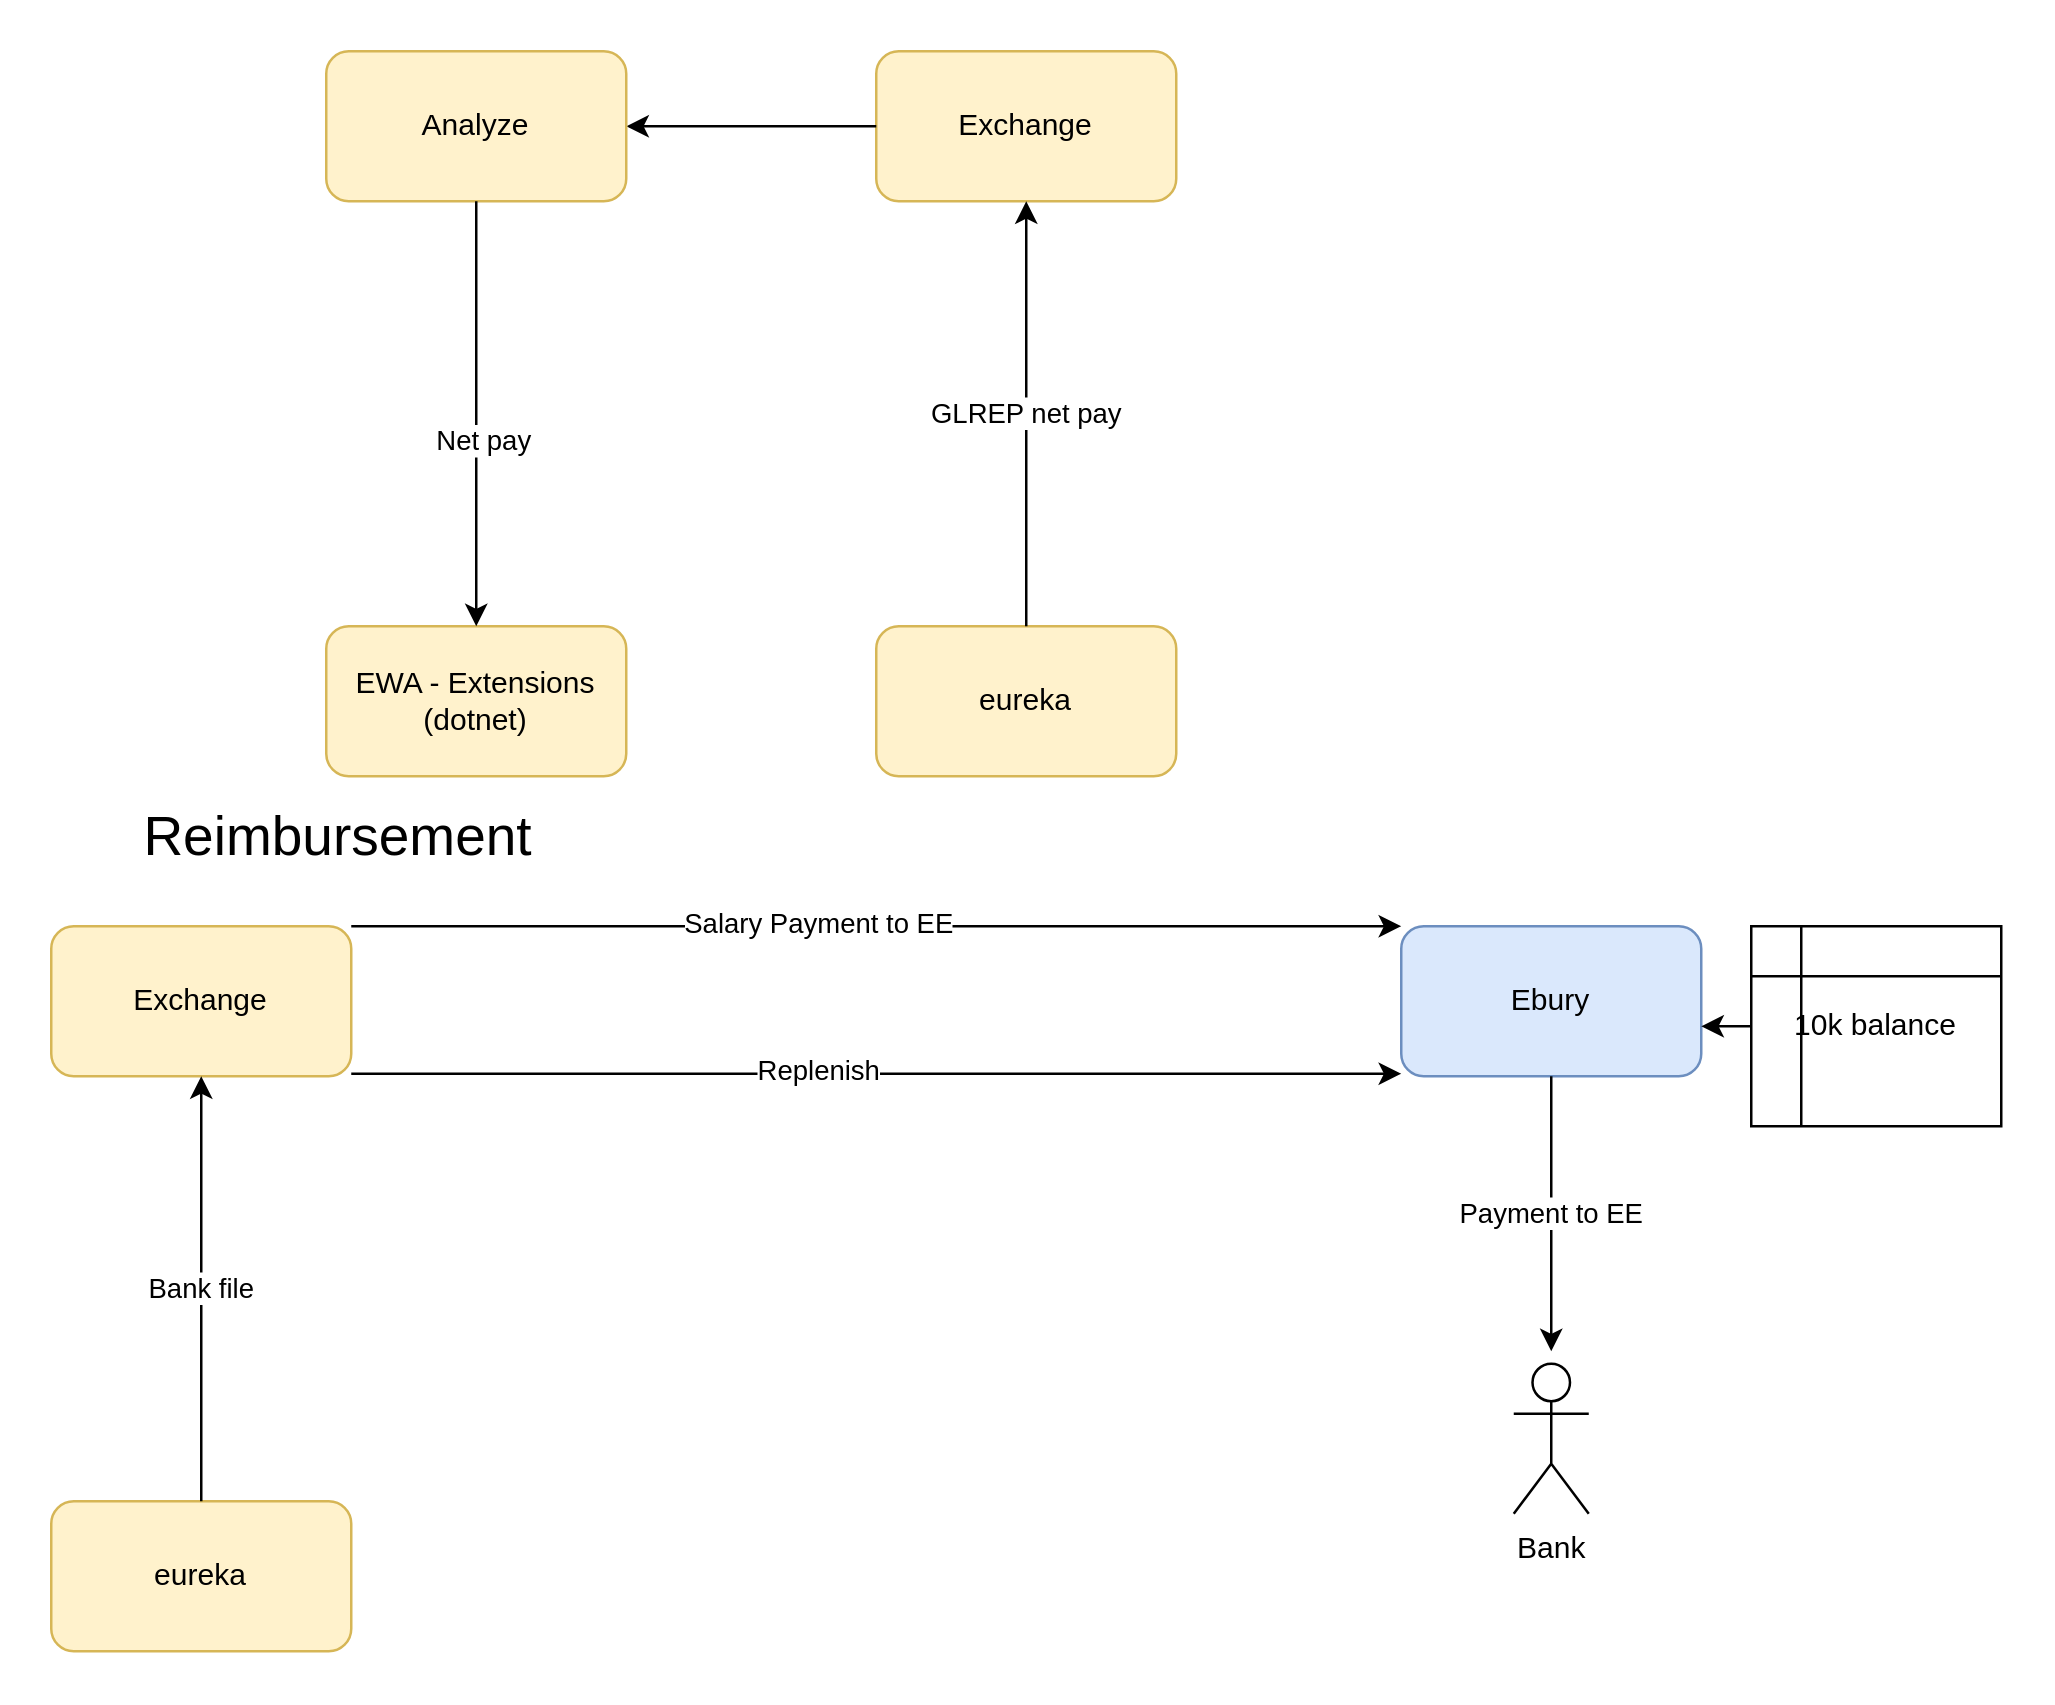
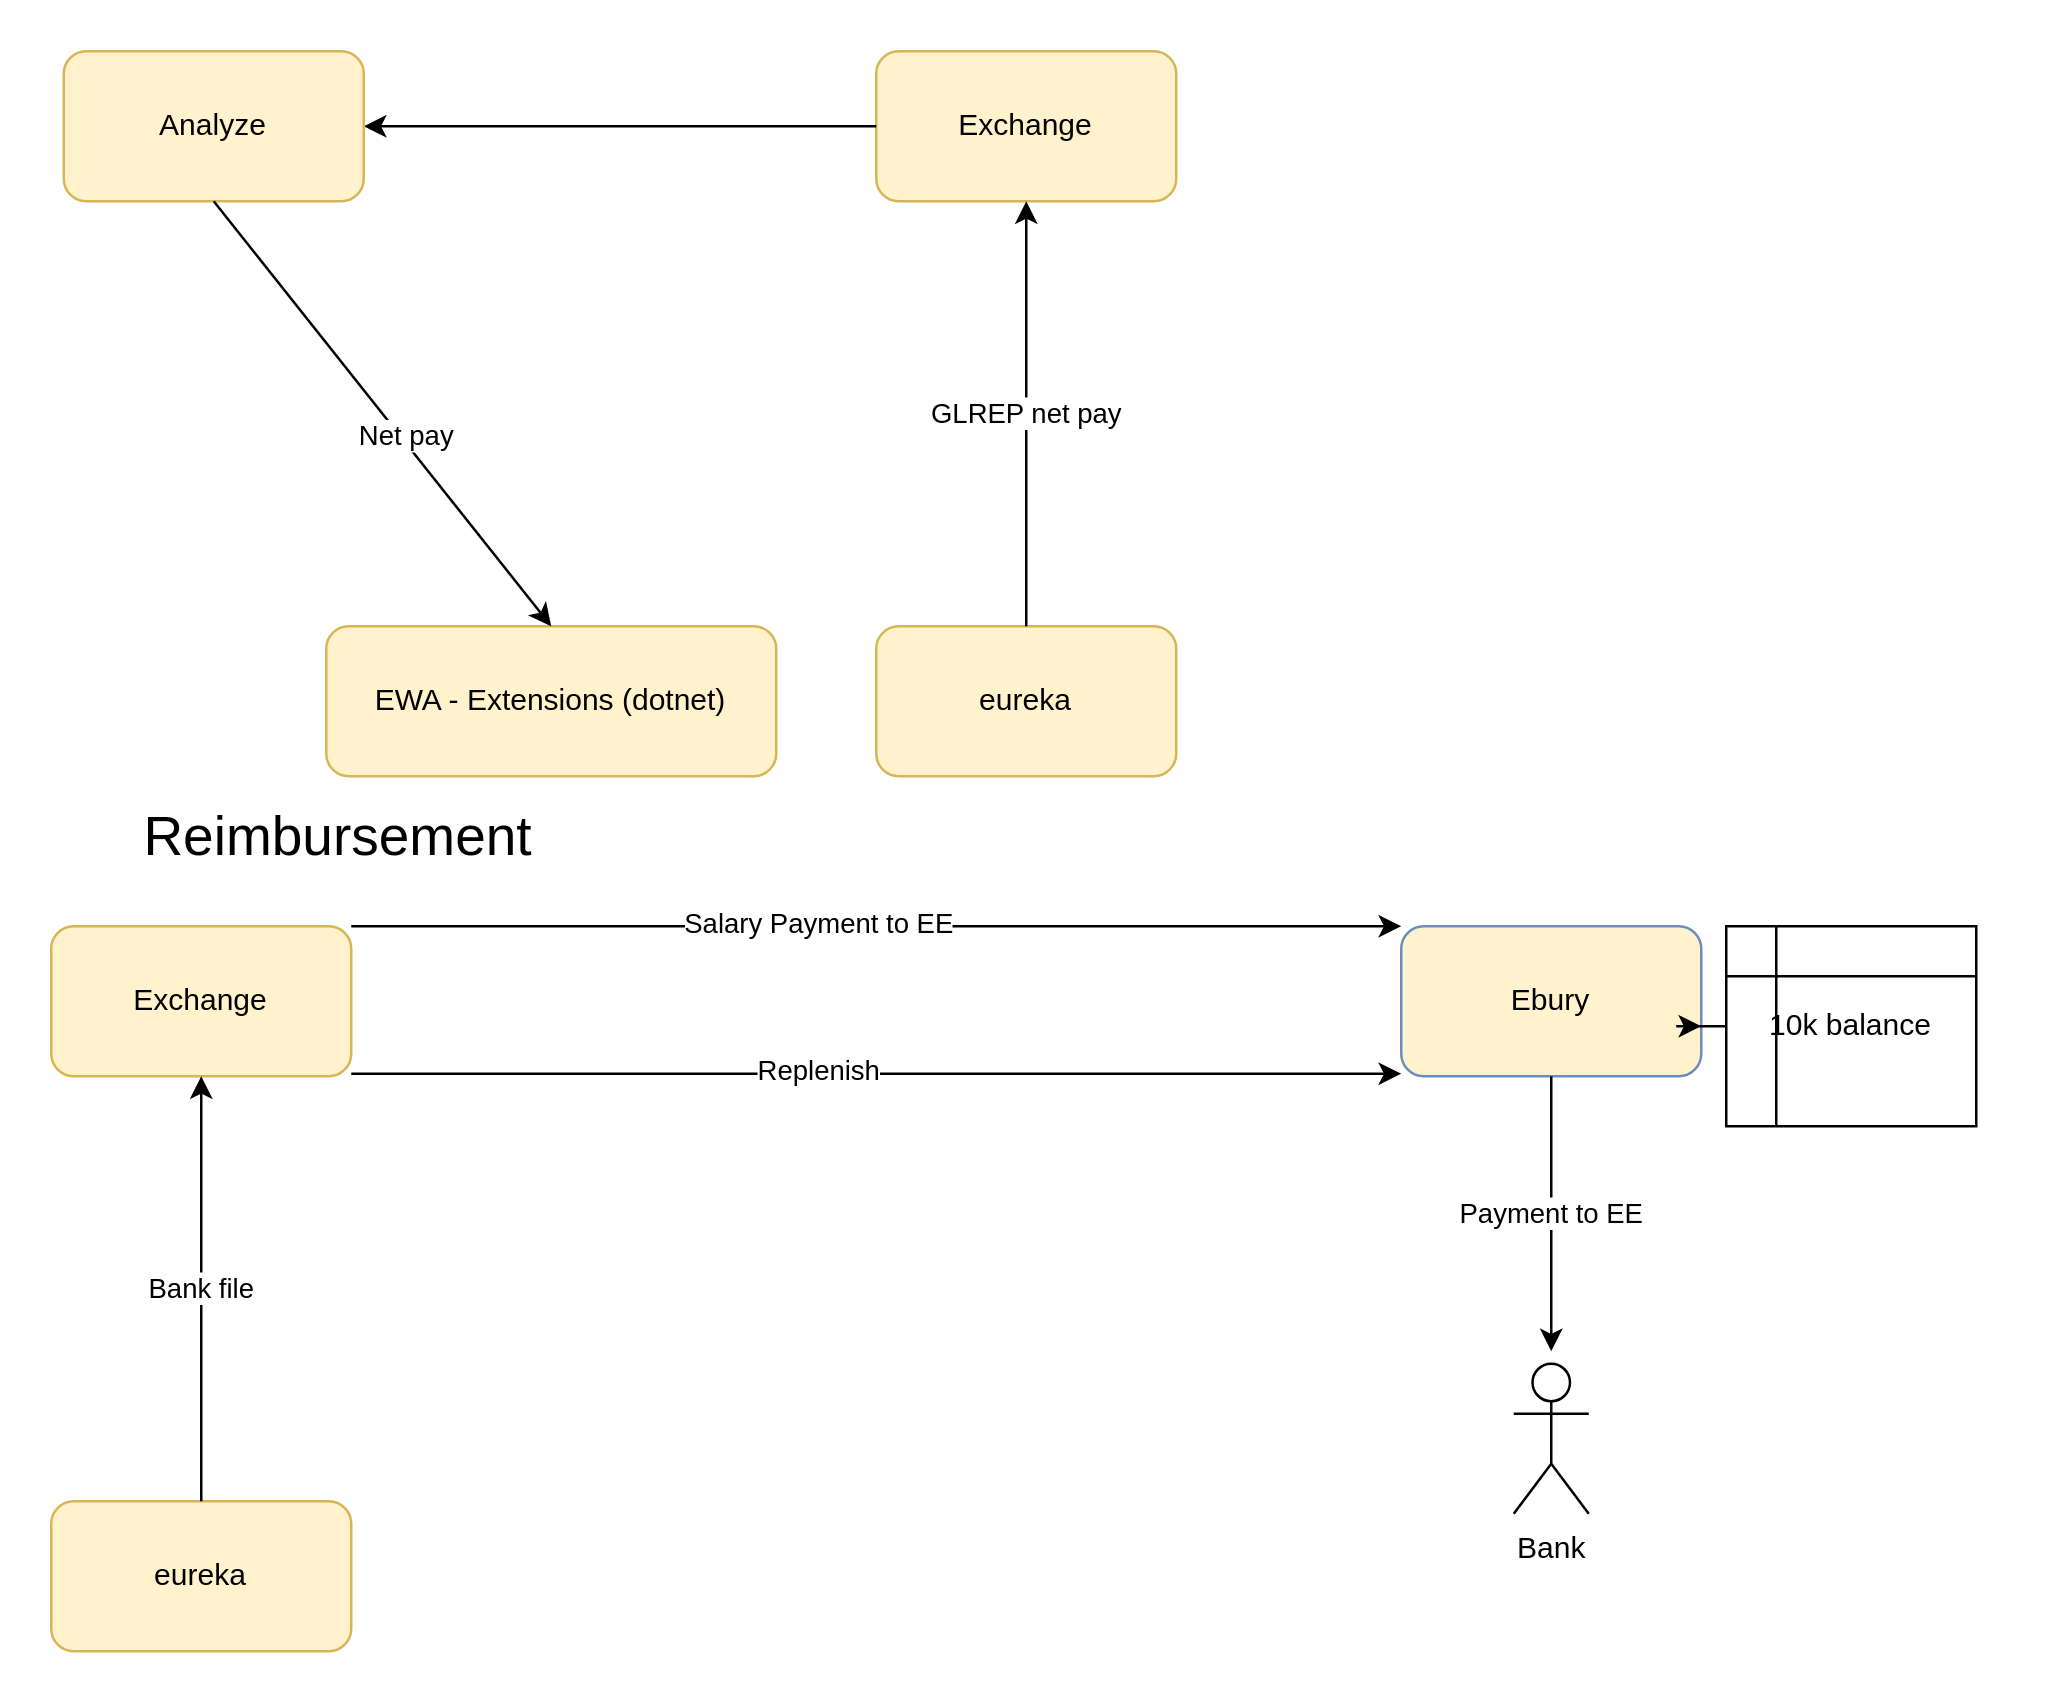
(476, 126) -> (214, 126)
(476, 701) -> (551, 701)
(1551, 1001) -> (1551, 1001)
(1876, 1026) -> (1851, 1026)
